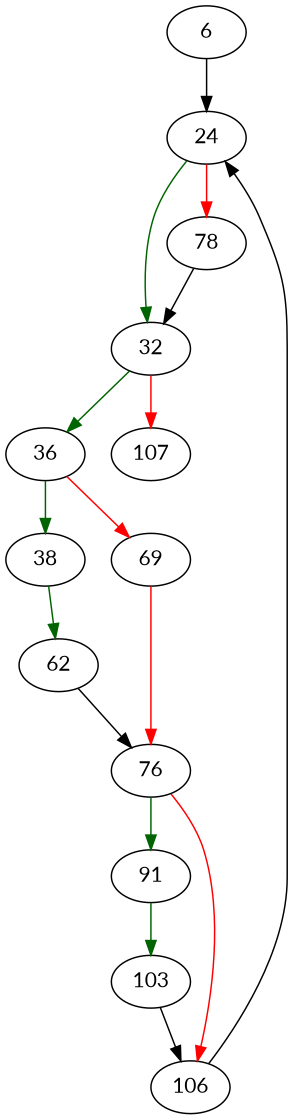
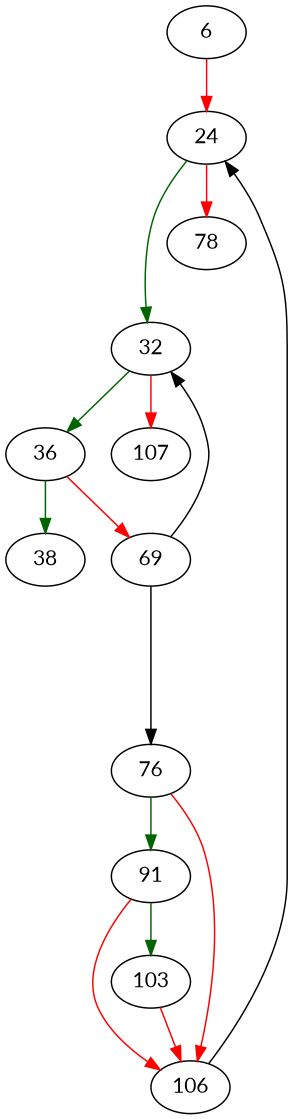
(207, 78) -> (207, 78)
(182, 289) -> (208, 462)
(151, 658) -> (151, 658)
(59, 665) -> none
none -> (93, 986)
(168, 1027) -> (168, 1027)
